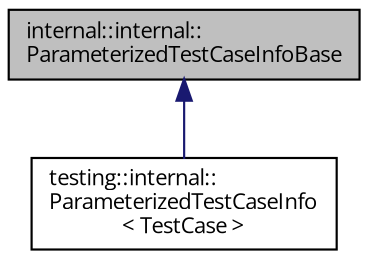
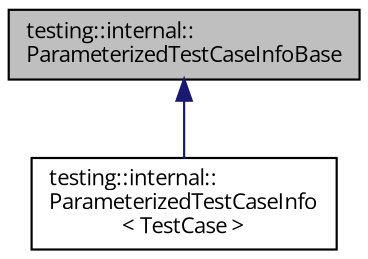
(184, 45) -> (184, 45)
